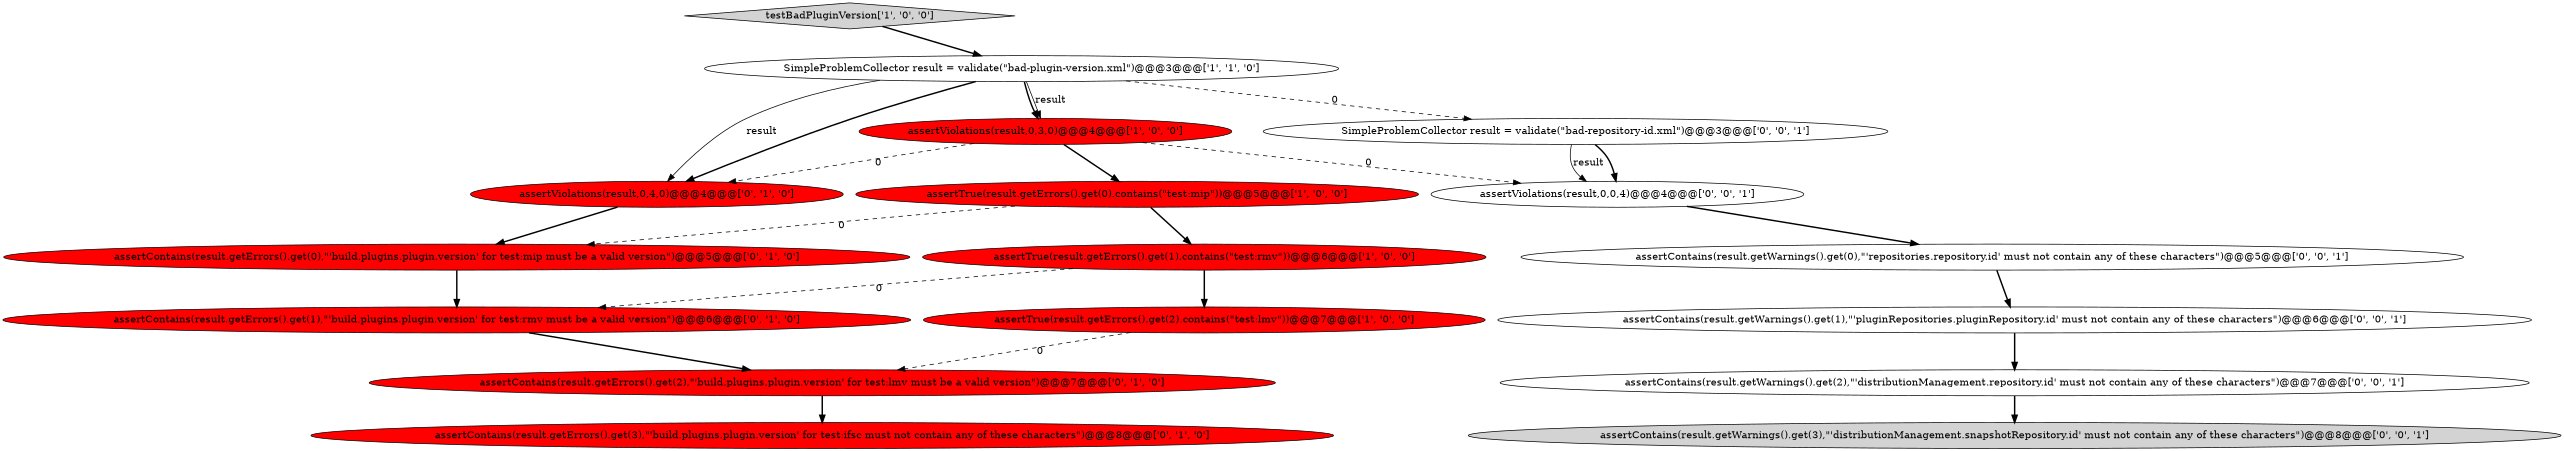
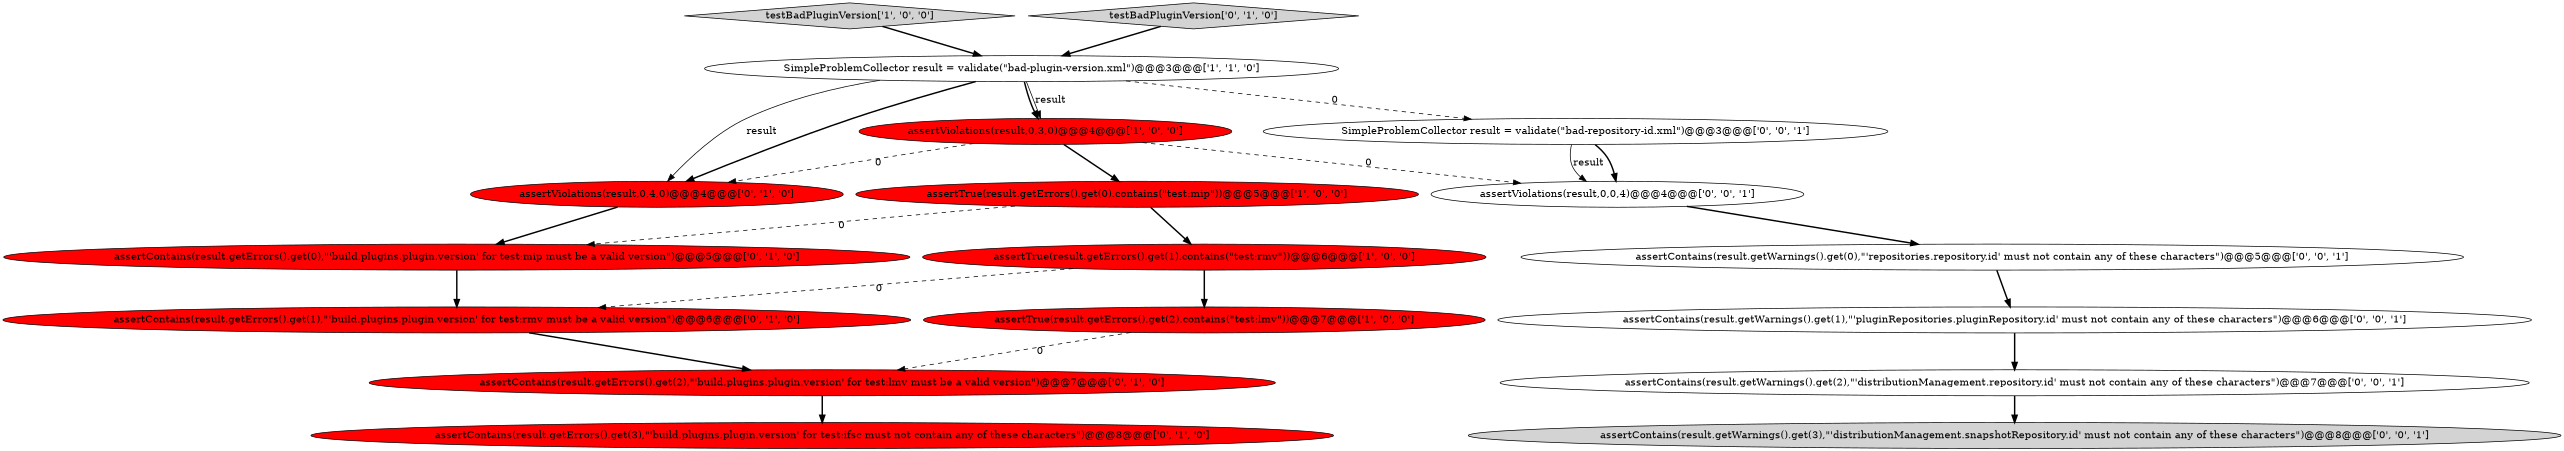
none -> (1193, 16)
